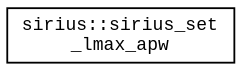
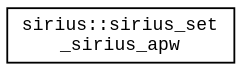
(121, 35) -> (121, 35)
